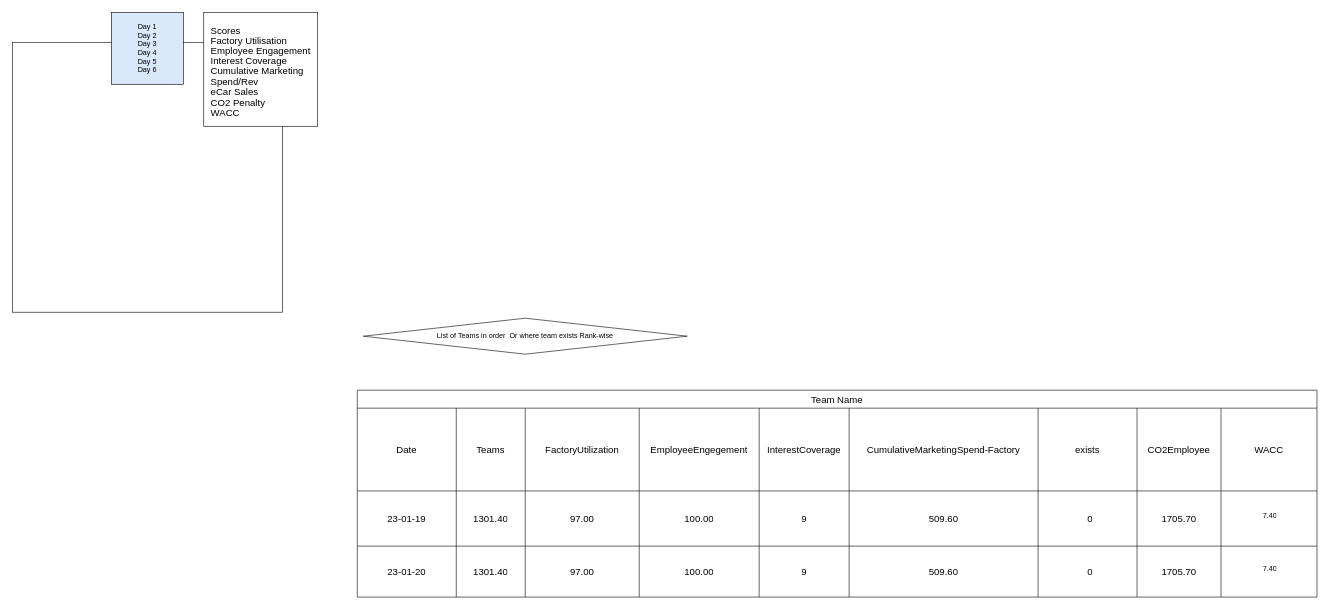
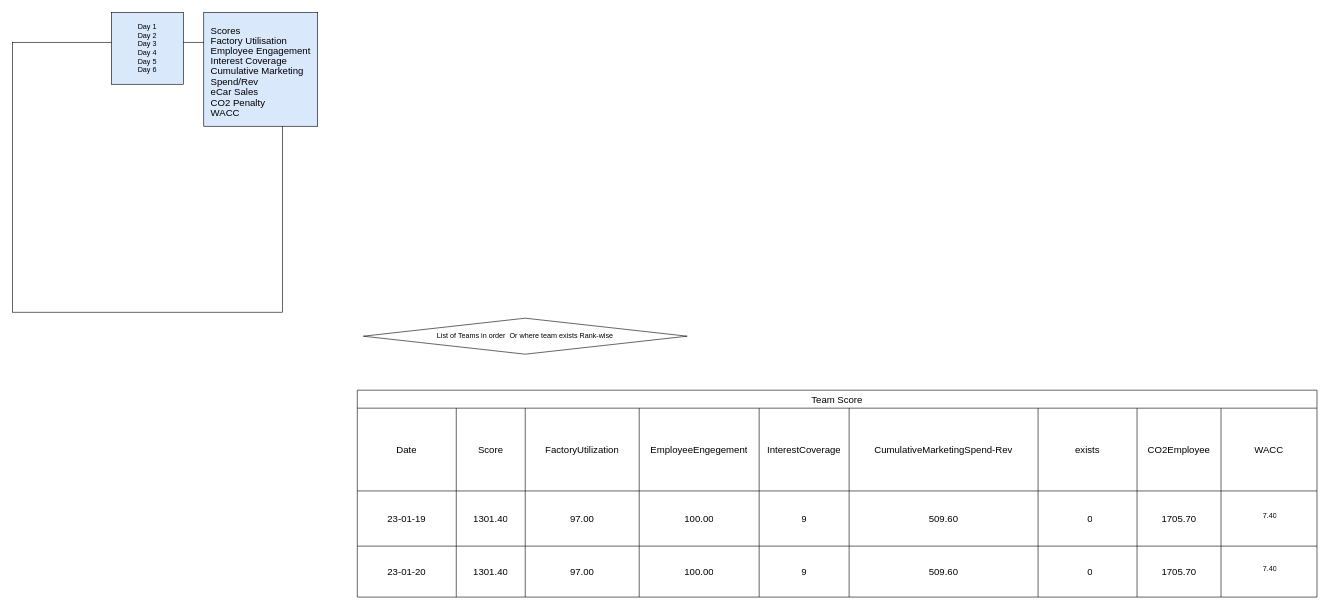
(261, 69) -> (261, 69)
(837, 400) -> (837, 400)
(491, 450) -> (491, 450)
(944, 450) -> (944, 450)
